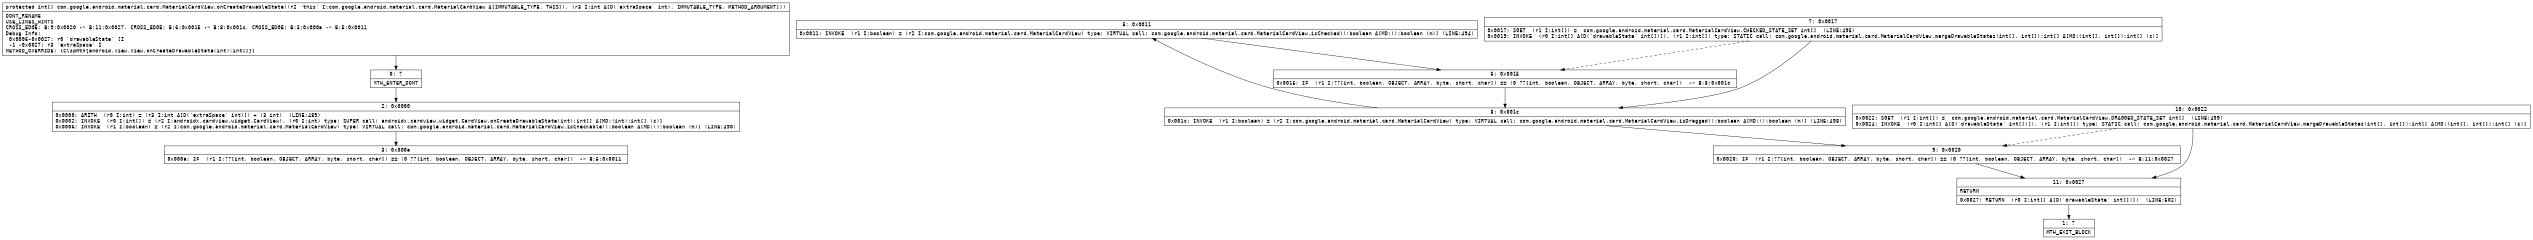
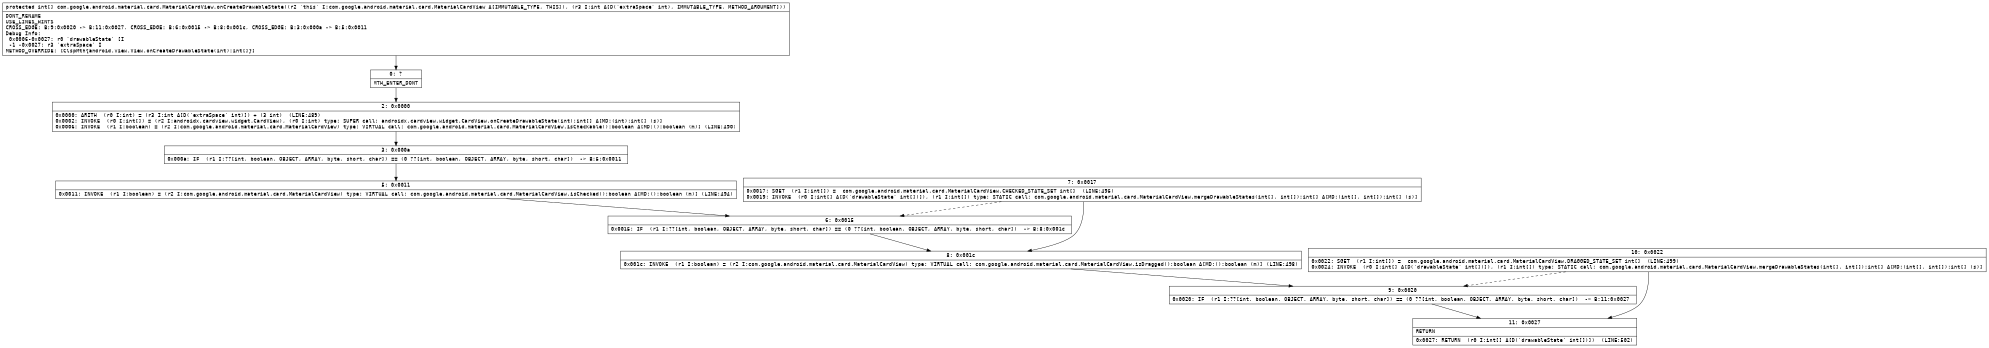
(1263, 86) -> (396, 170)
(2069, 228) -> none
